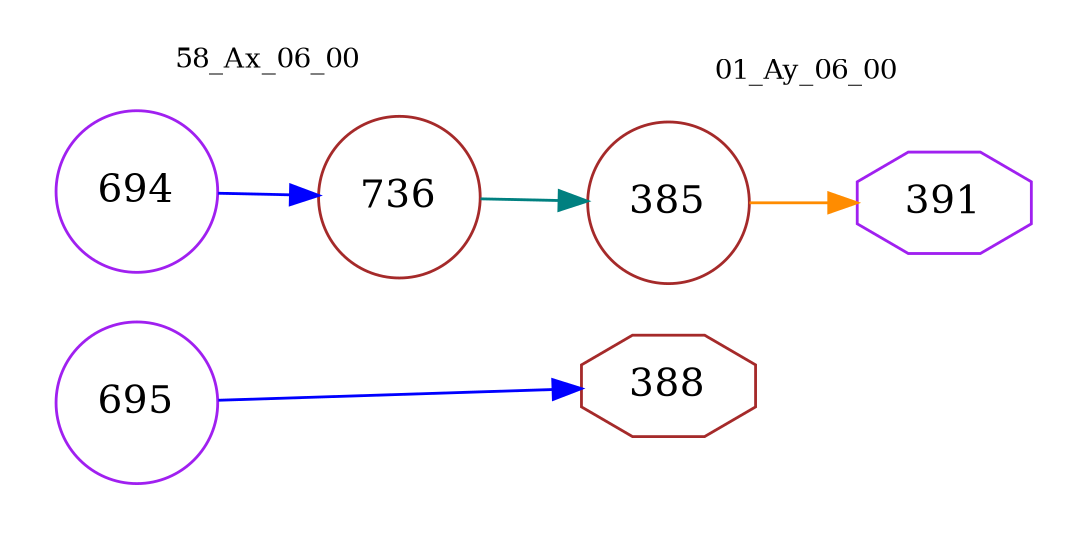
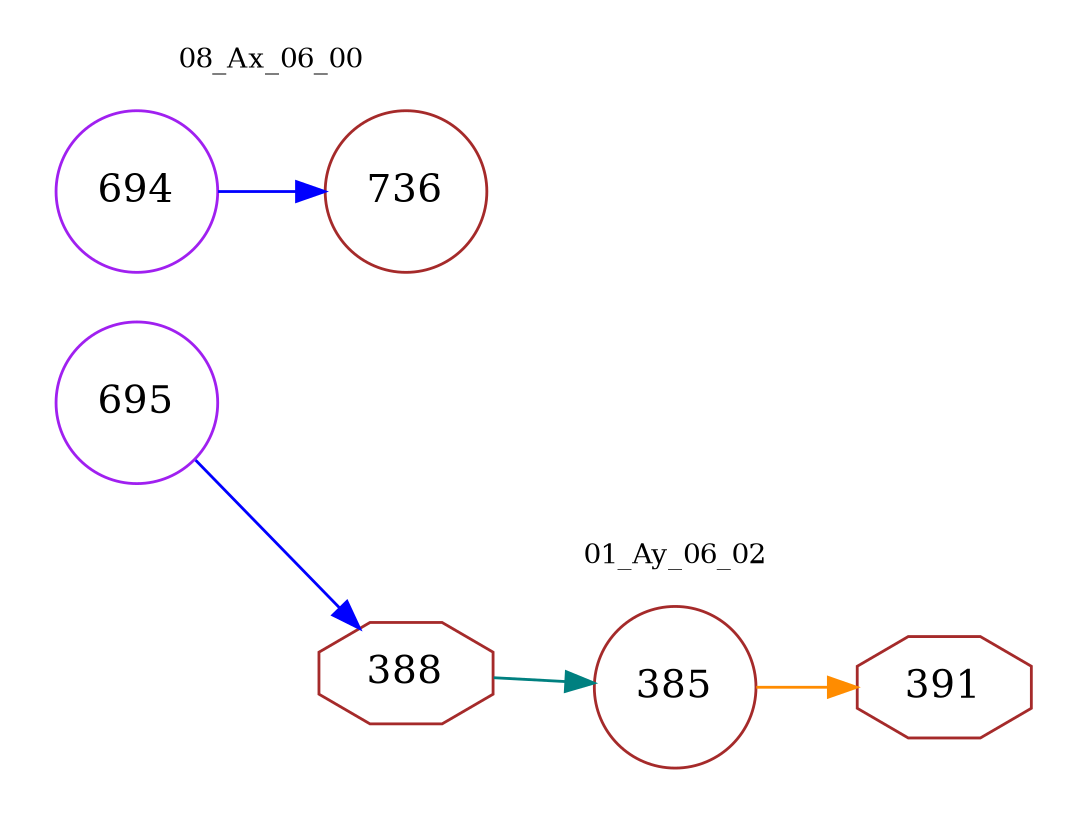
(268, 61) -> (271, 61)
(806, 72) -> (675, 556)
(520, 200) -> (530, 680)
(944, 203) -> (944, 687)
